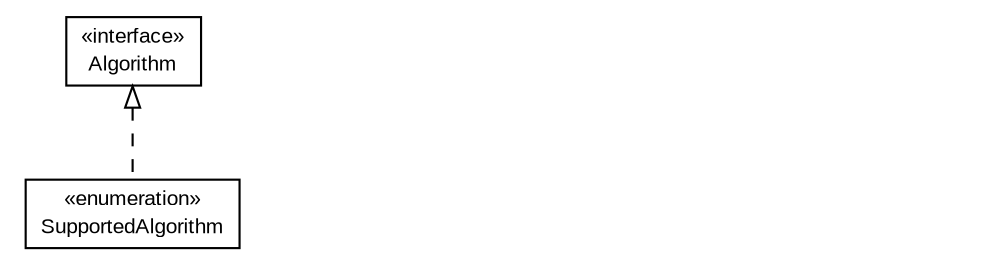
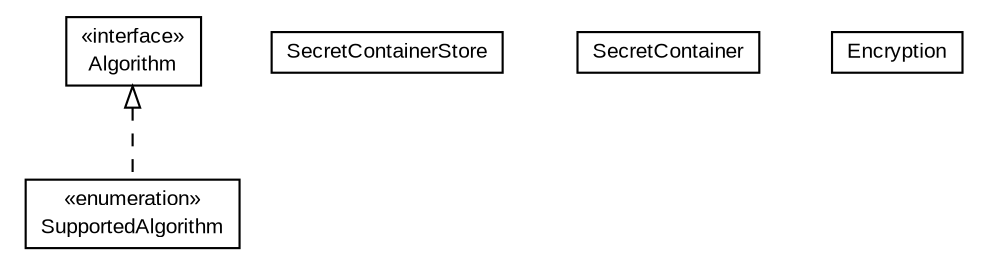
none -> (387, 51)
none -> (667, 51)
none -> (896, 51)
